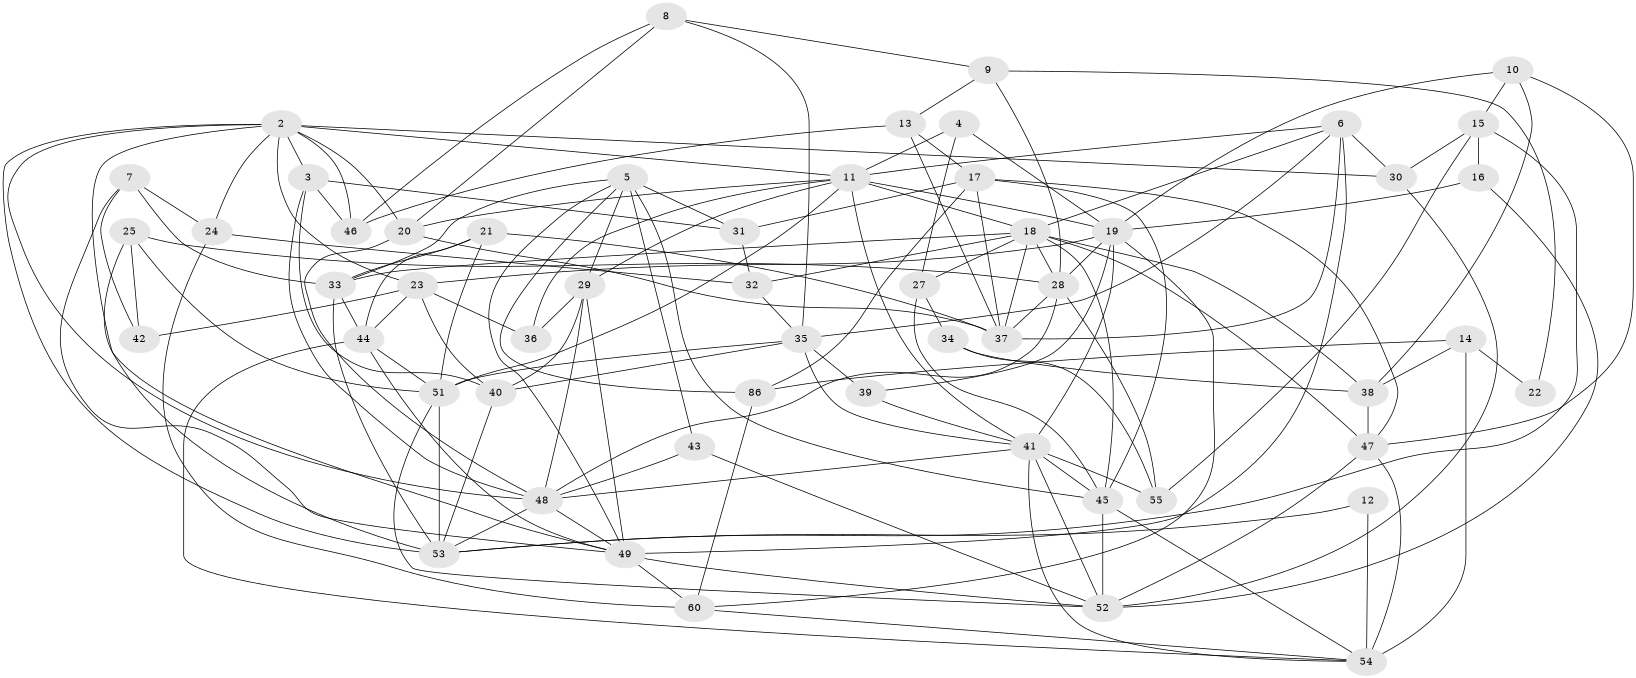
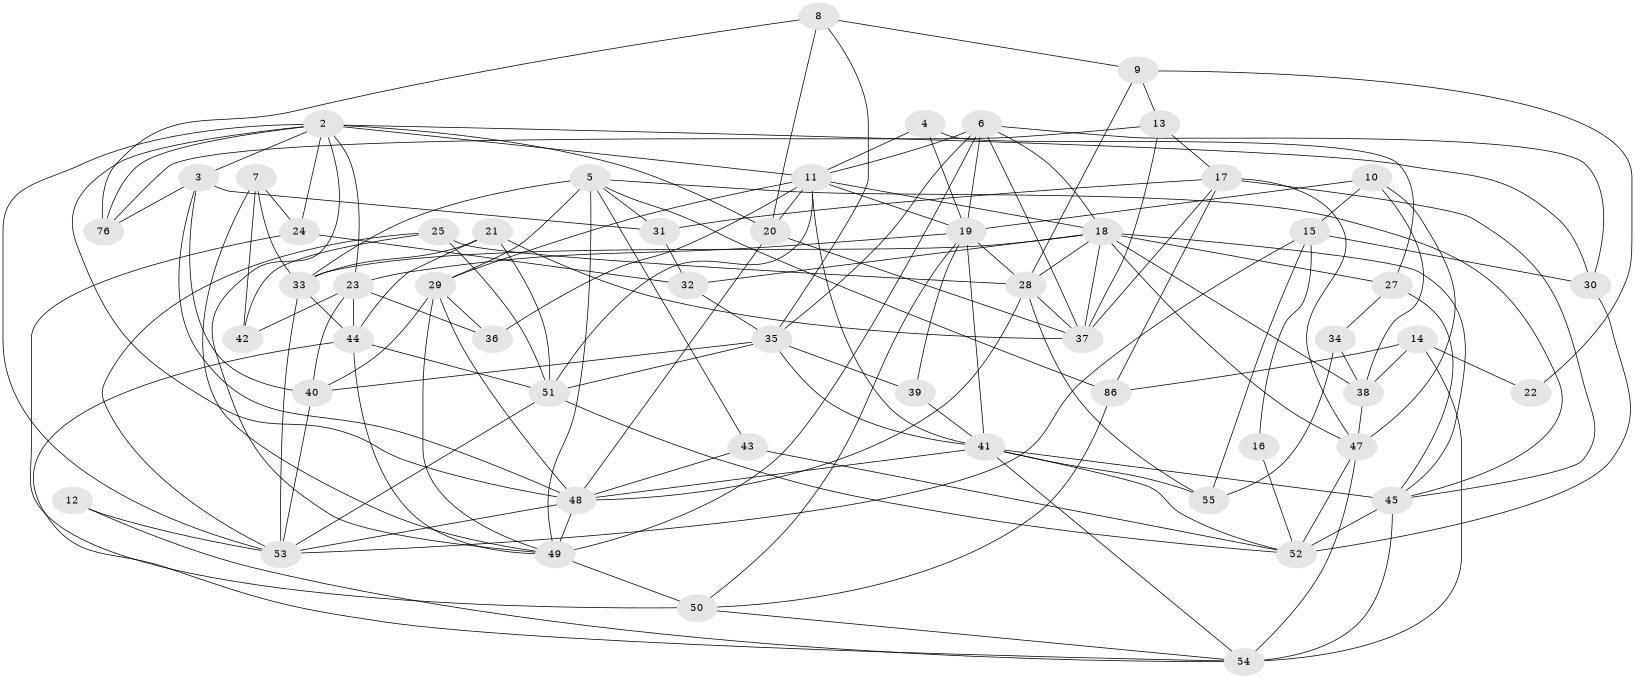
(1297, 210) -> (974, 178)
(351, 232) -> (104, 232)
(863, 586) -> none
(695, 608) -> (697, 608)
